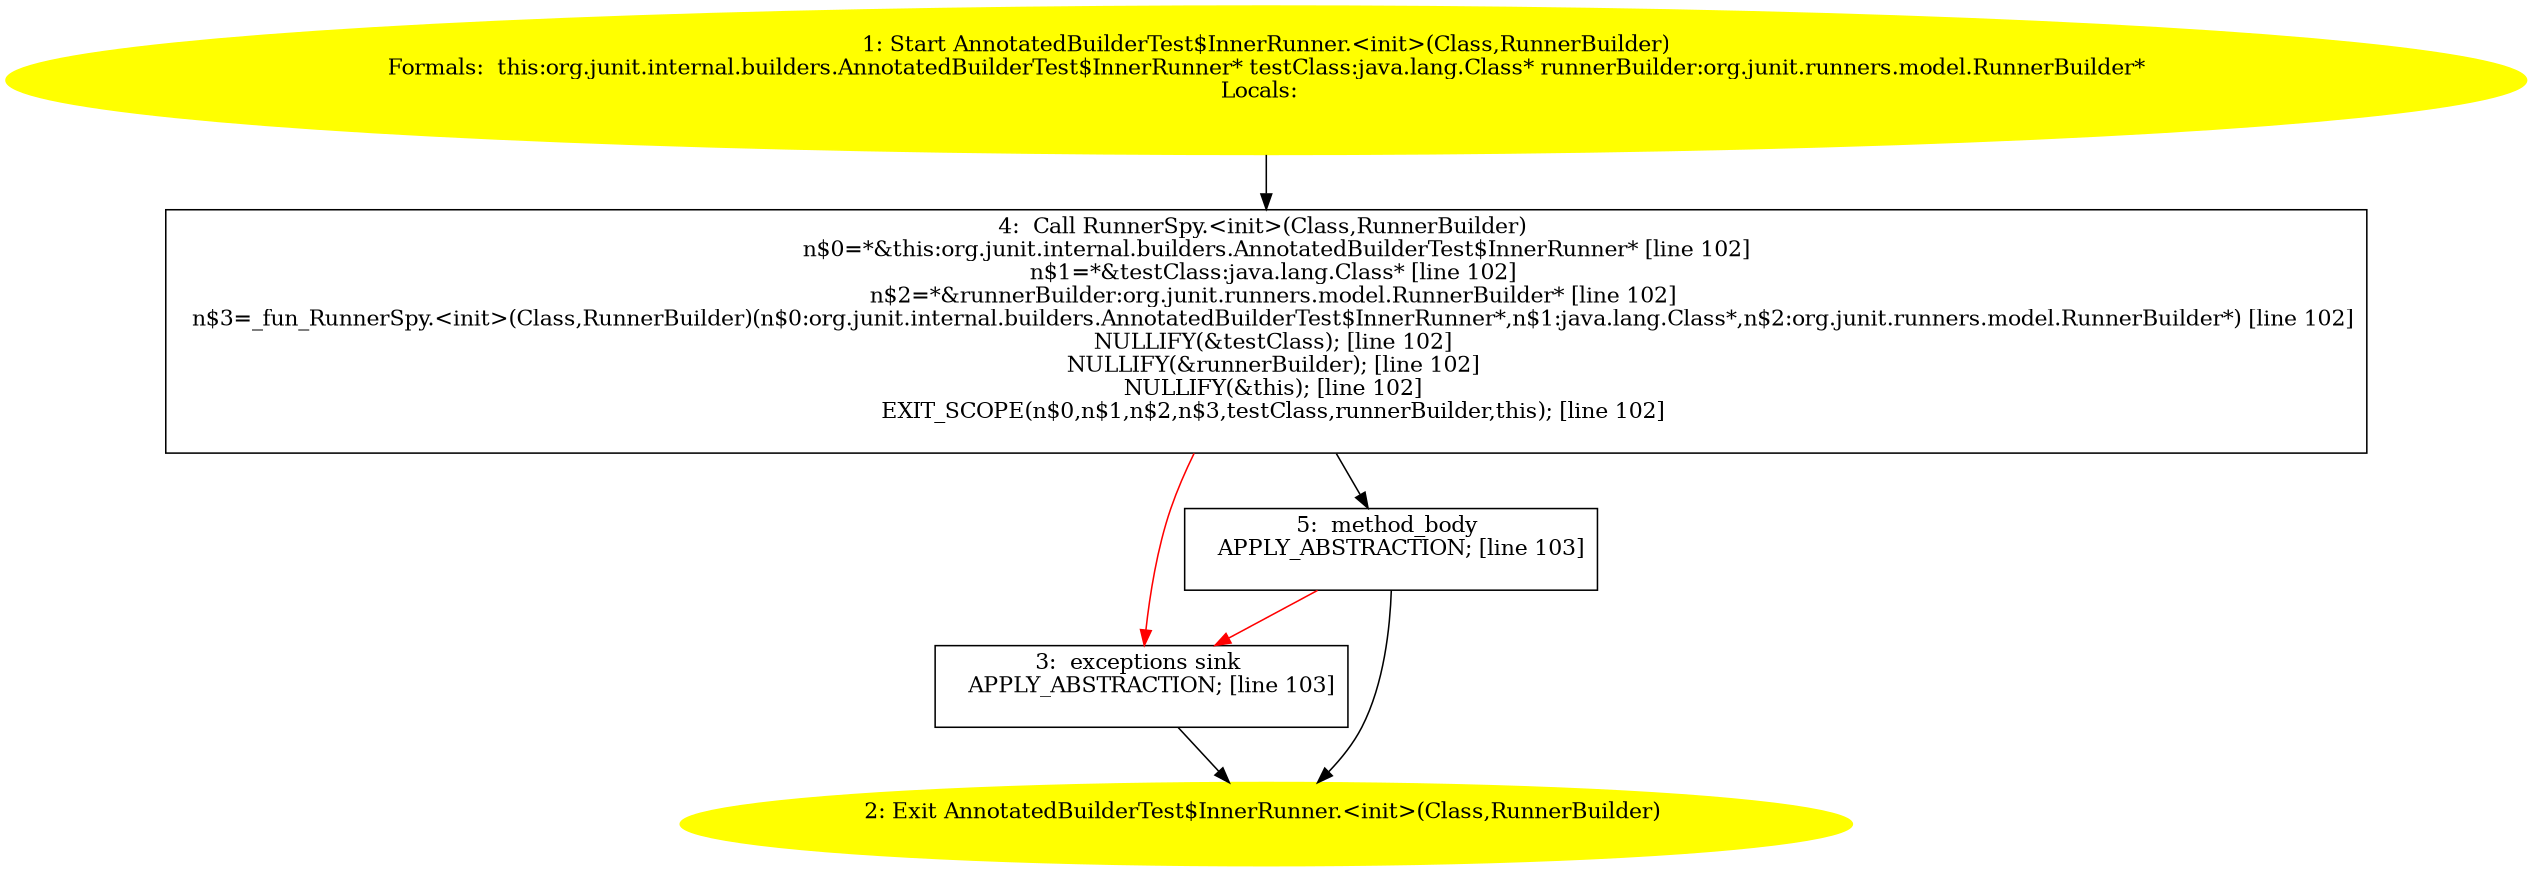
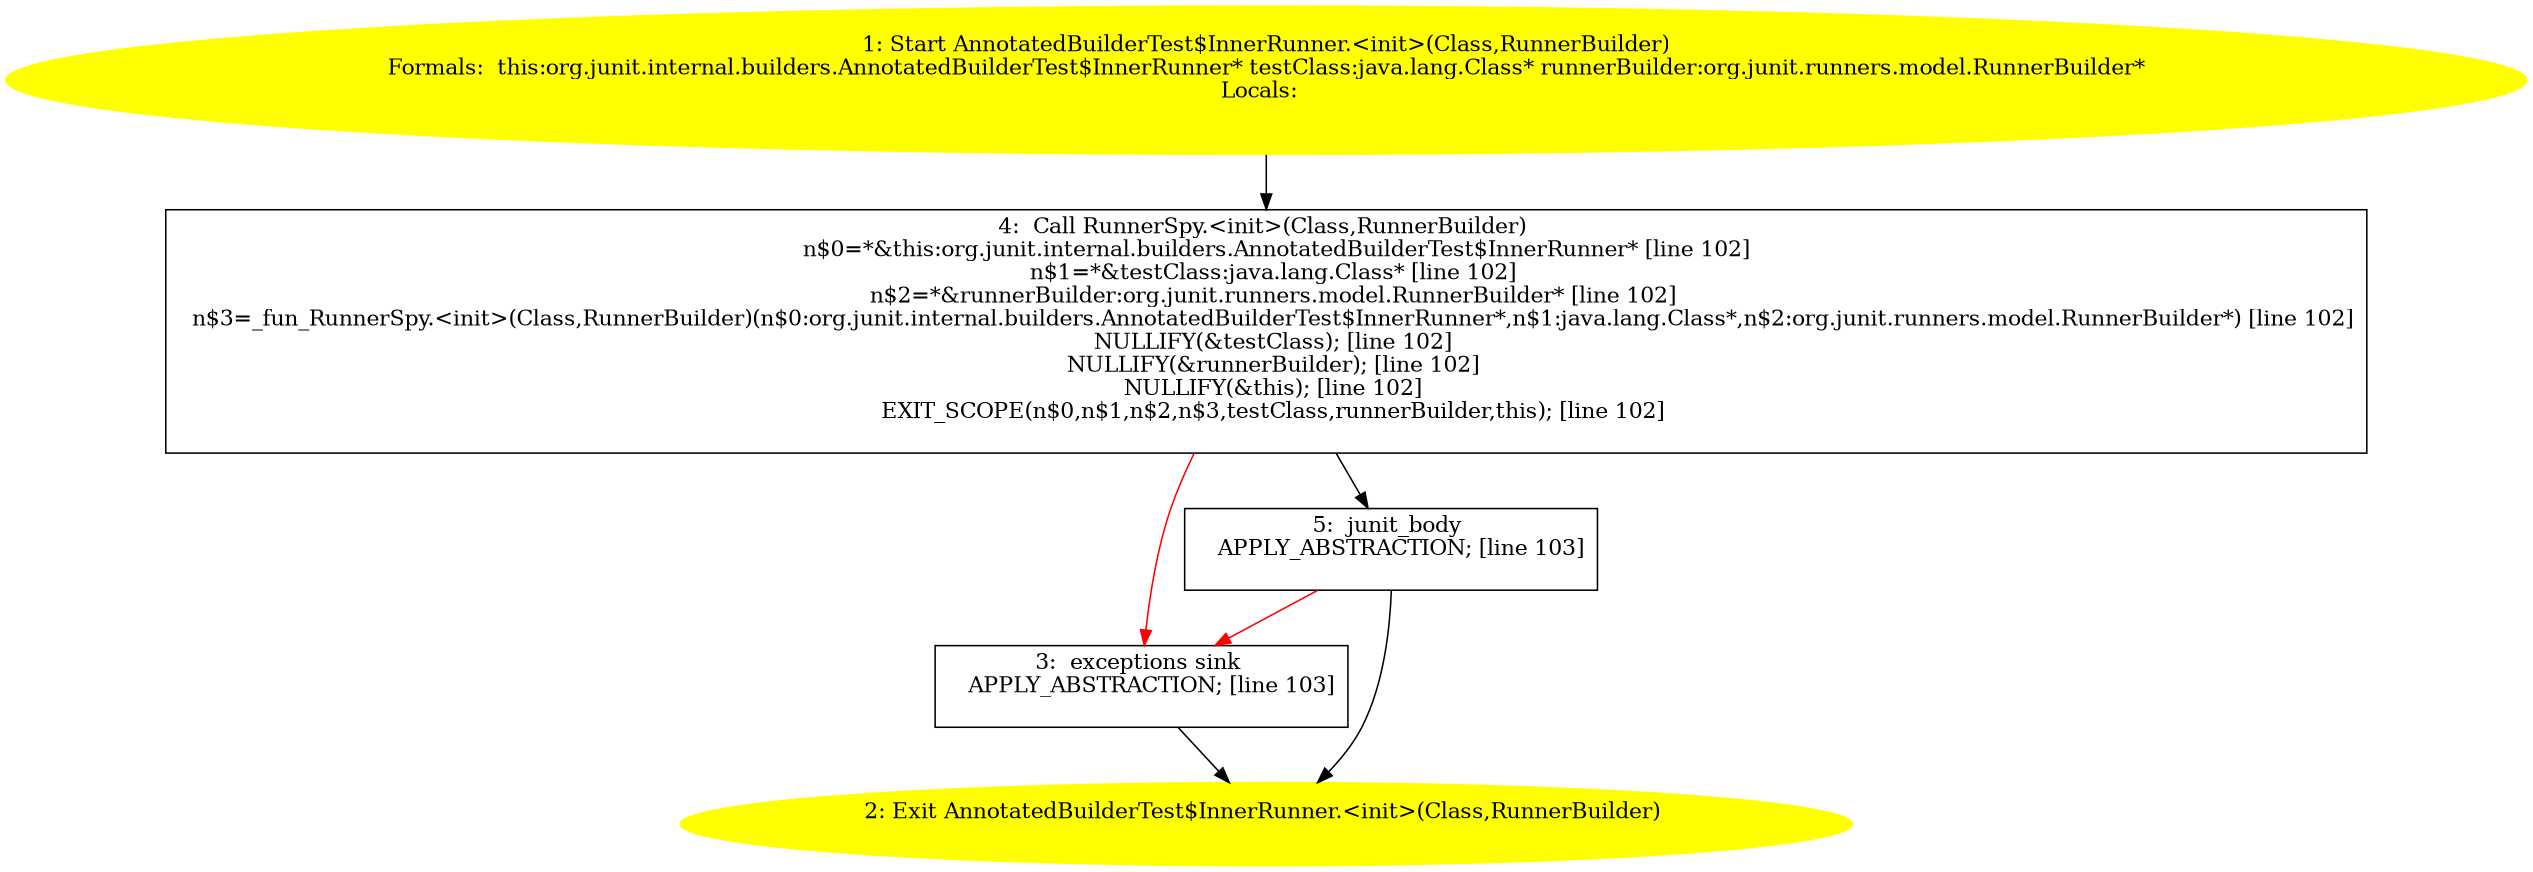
(1391, 549) -> (1391, 549)
